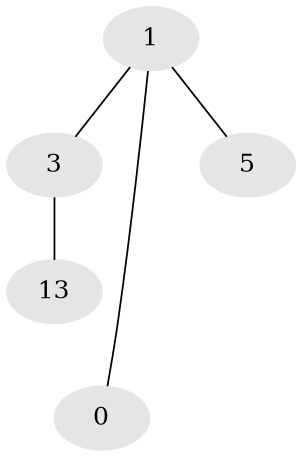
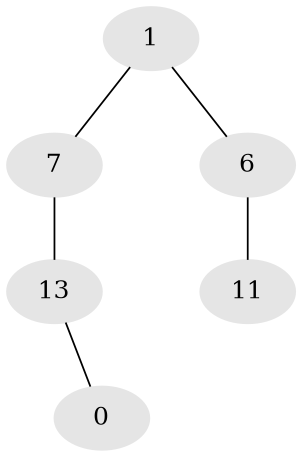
(54, 165) -> (54, 165)
(248, 165) -> (248, 165)
(130, 229) -> (78, 355)
none -> (248, 292)
